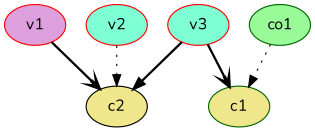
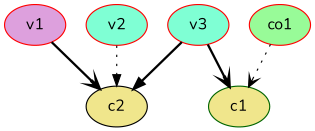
(280, 25) -> (280, 25)
(262, 61) -> (262, 61)
